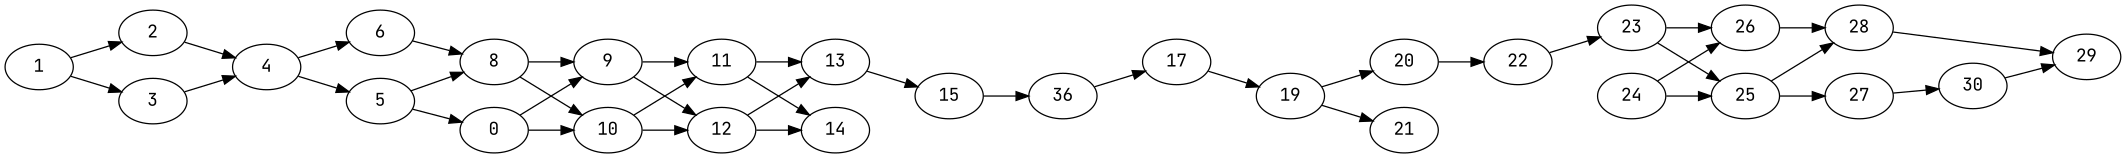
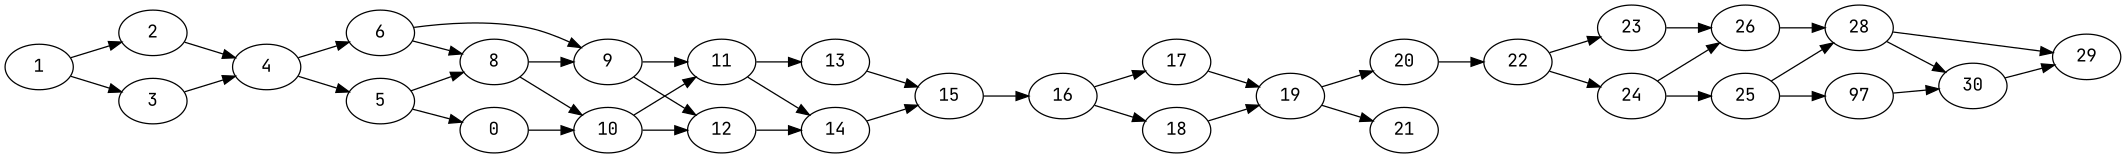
none -> (1910, 54)
(1681, 57) -> none
none -> (1569, 77)
(1063, 96) -> (1063, 96)
(1859, 96) -> (1859, 96)
(543, 101) -> (493, 24)
(771, 101) -> none
none -> (886, 115)
none -> (1177, 130)
